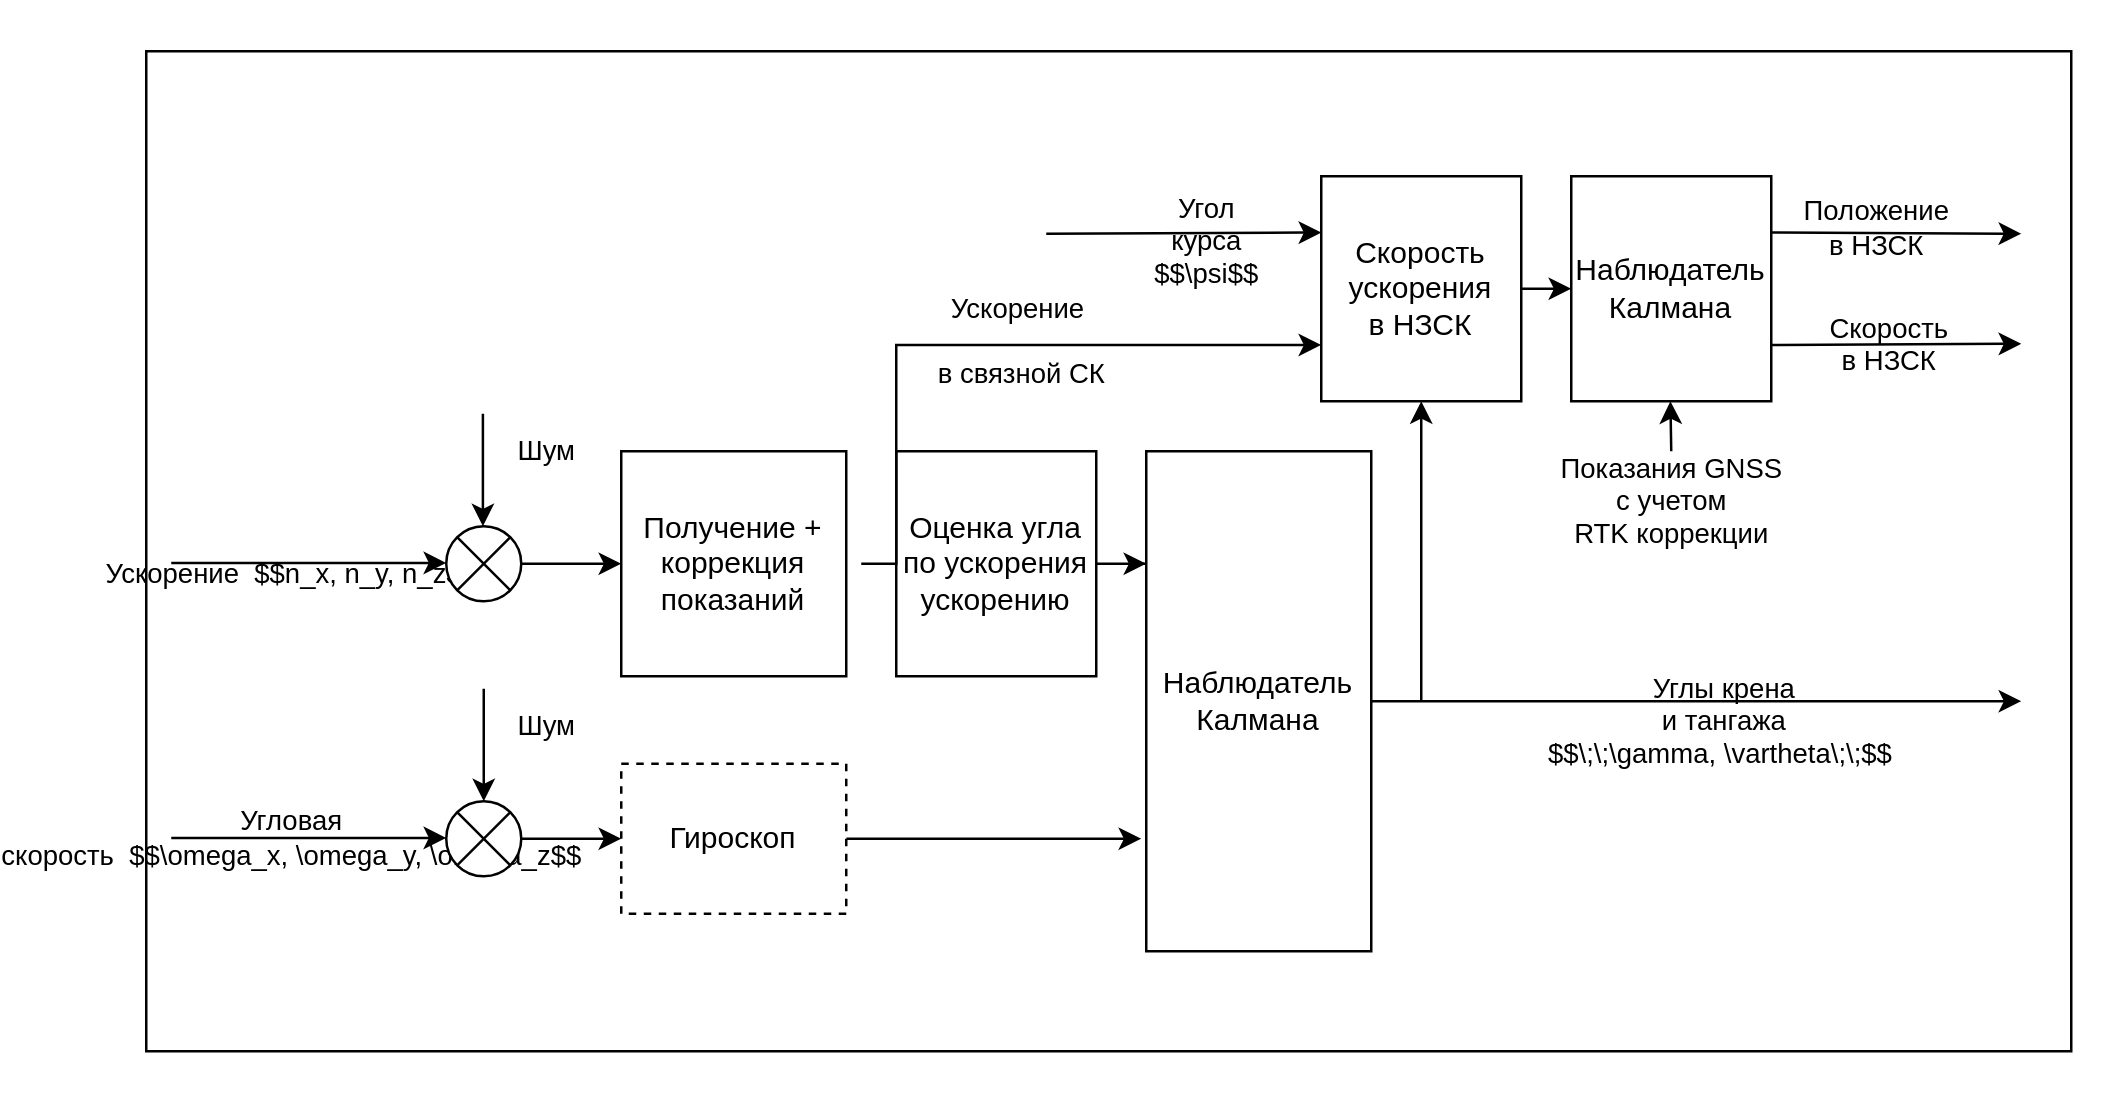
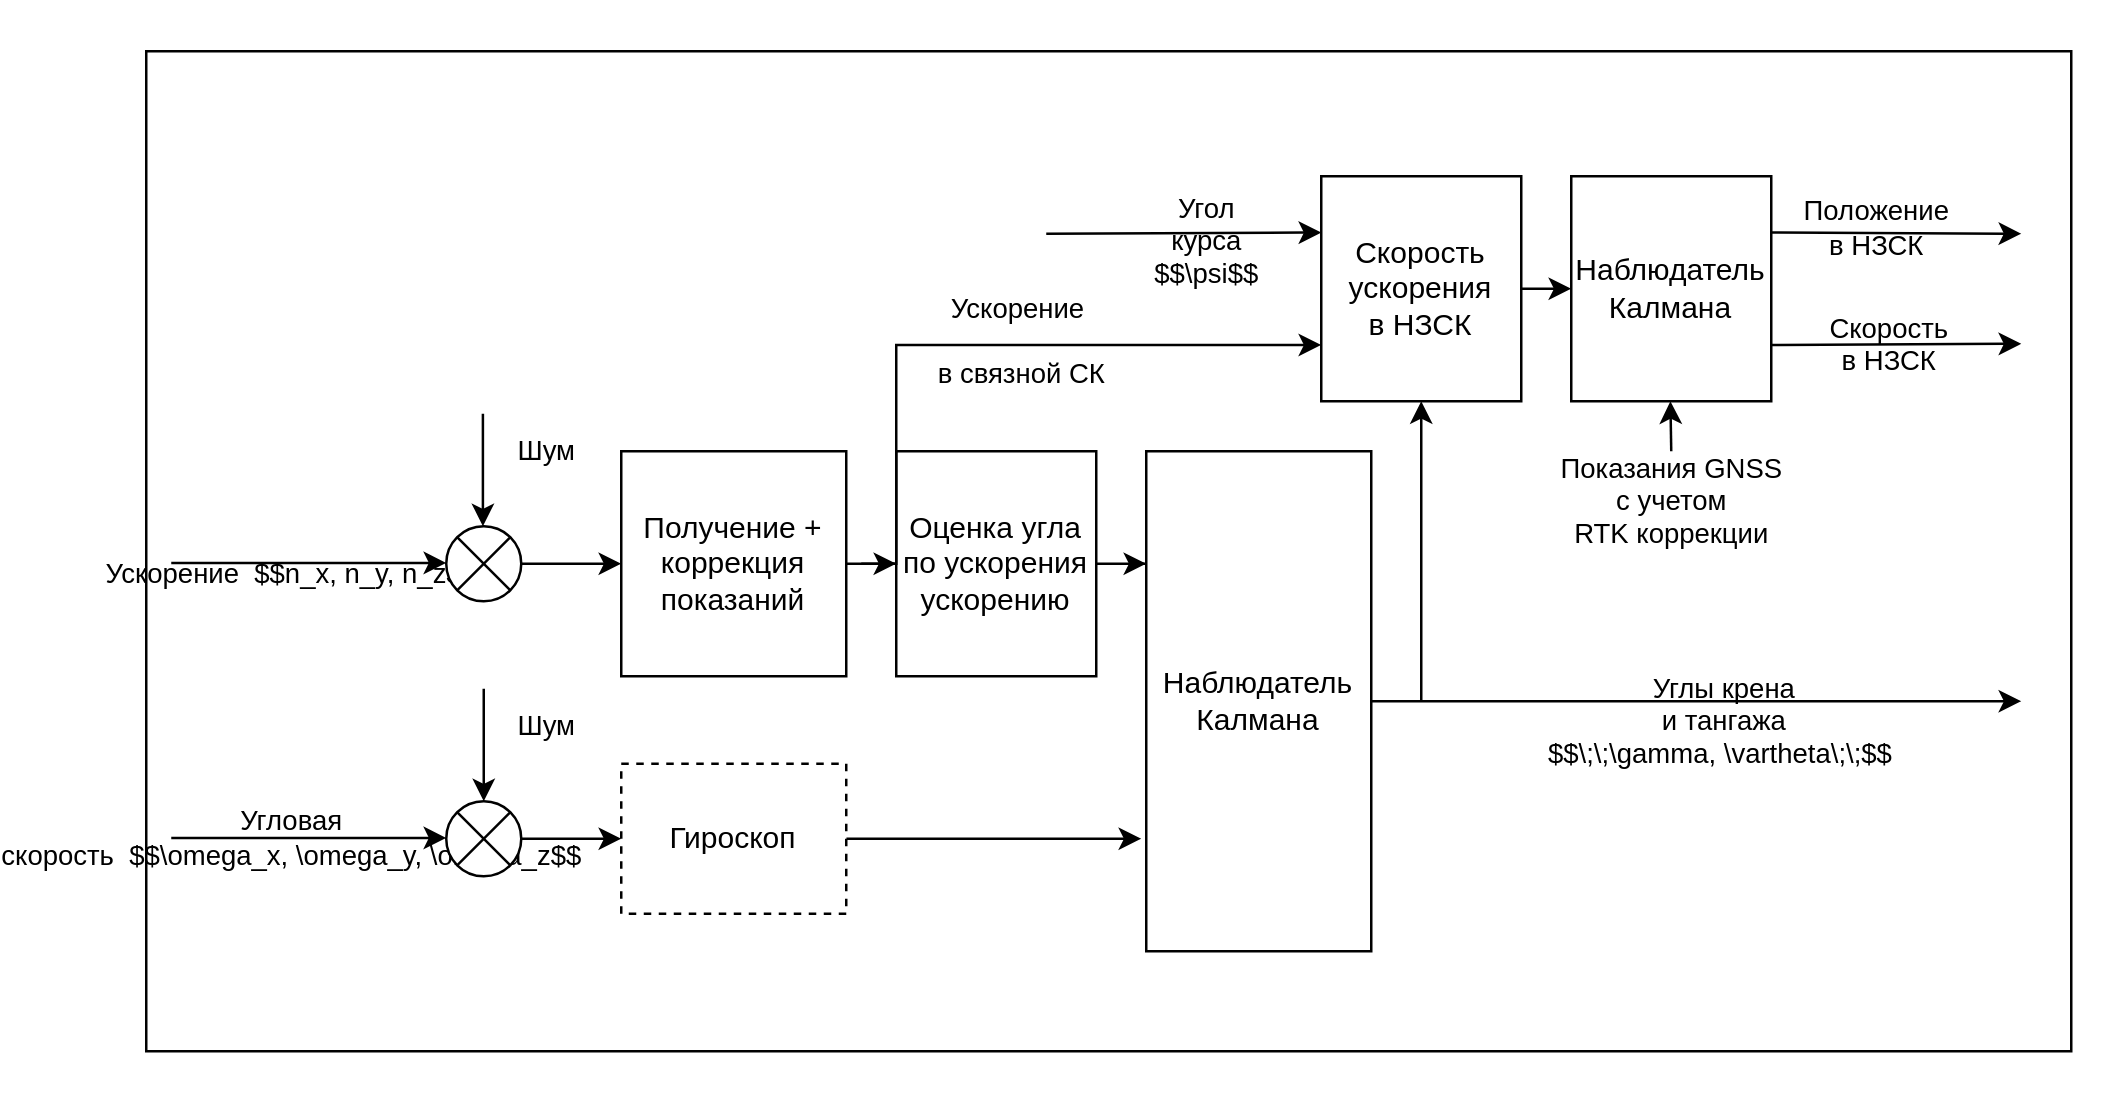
none -> (846, 564)
